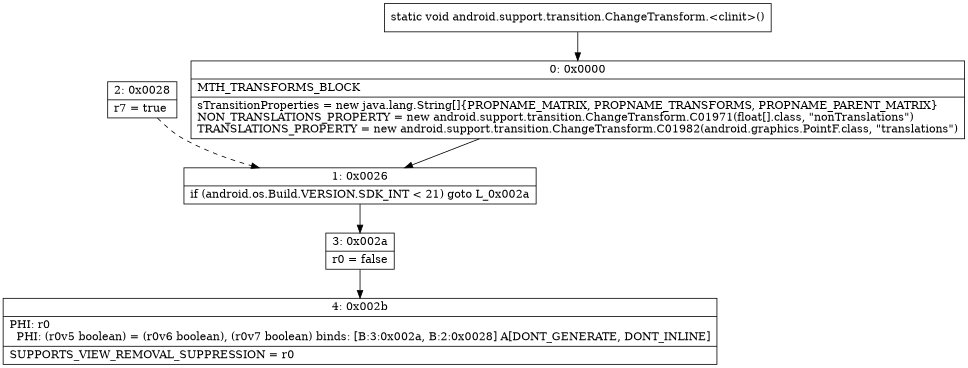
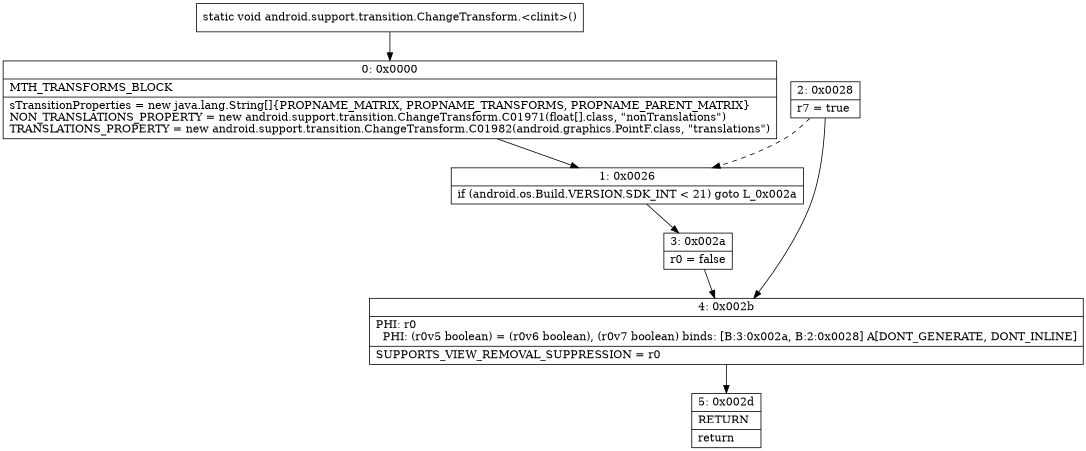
none -> (808, 211)
none -> (726, 421)
